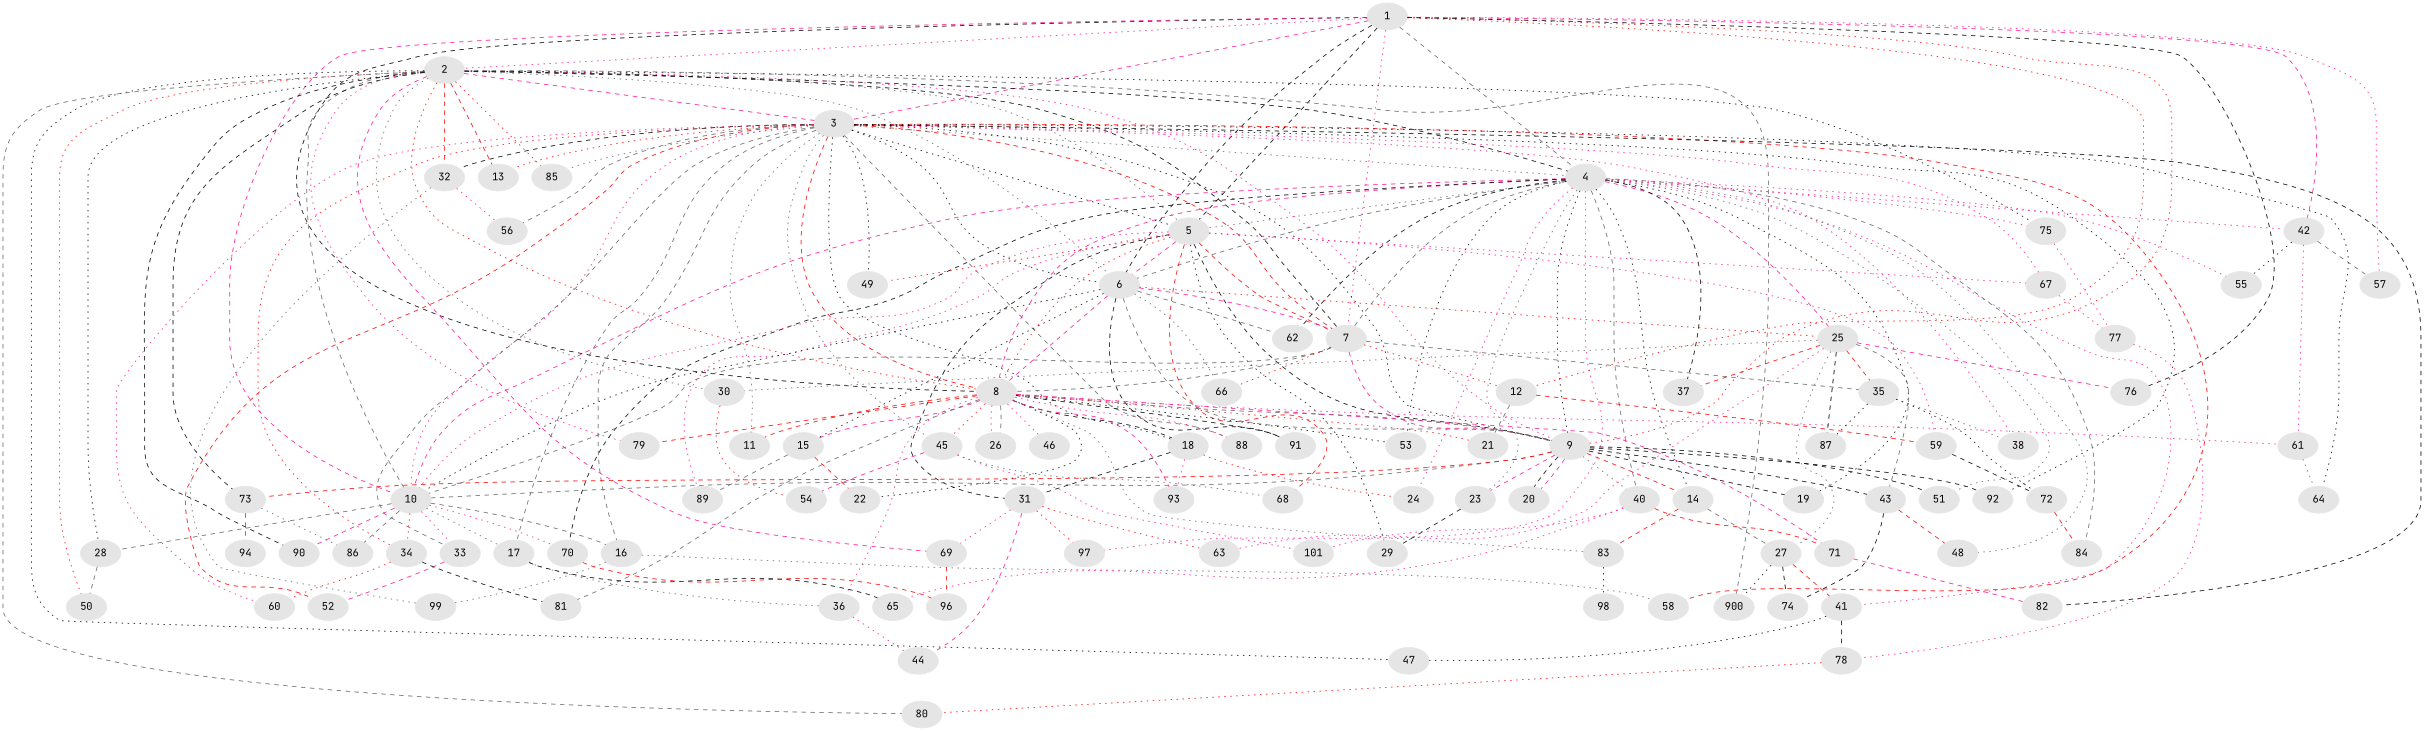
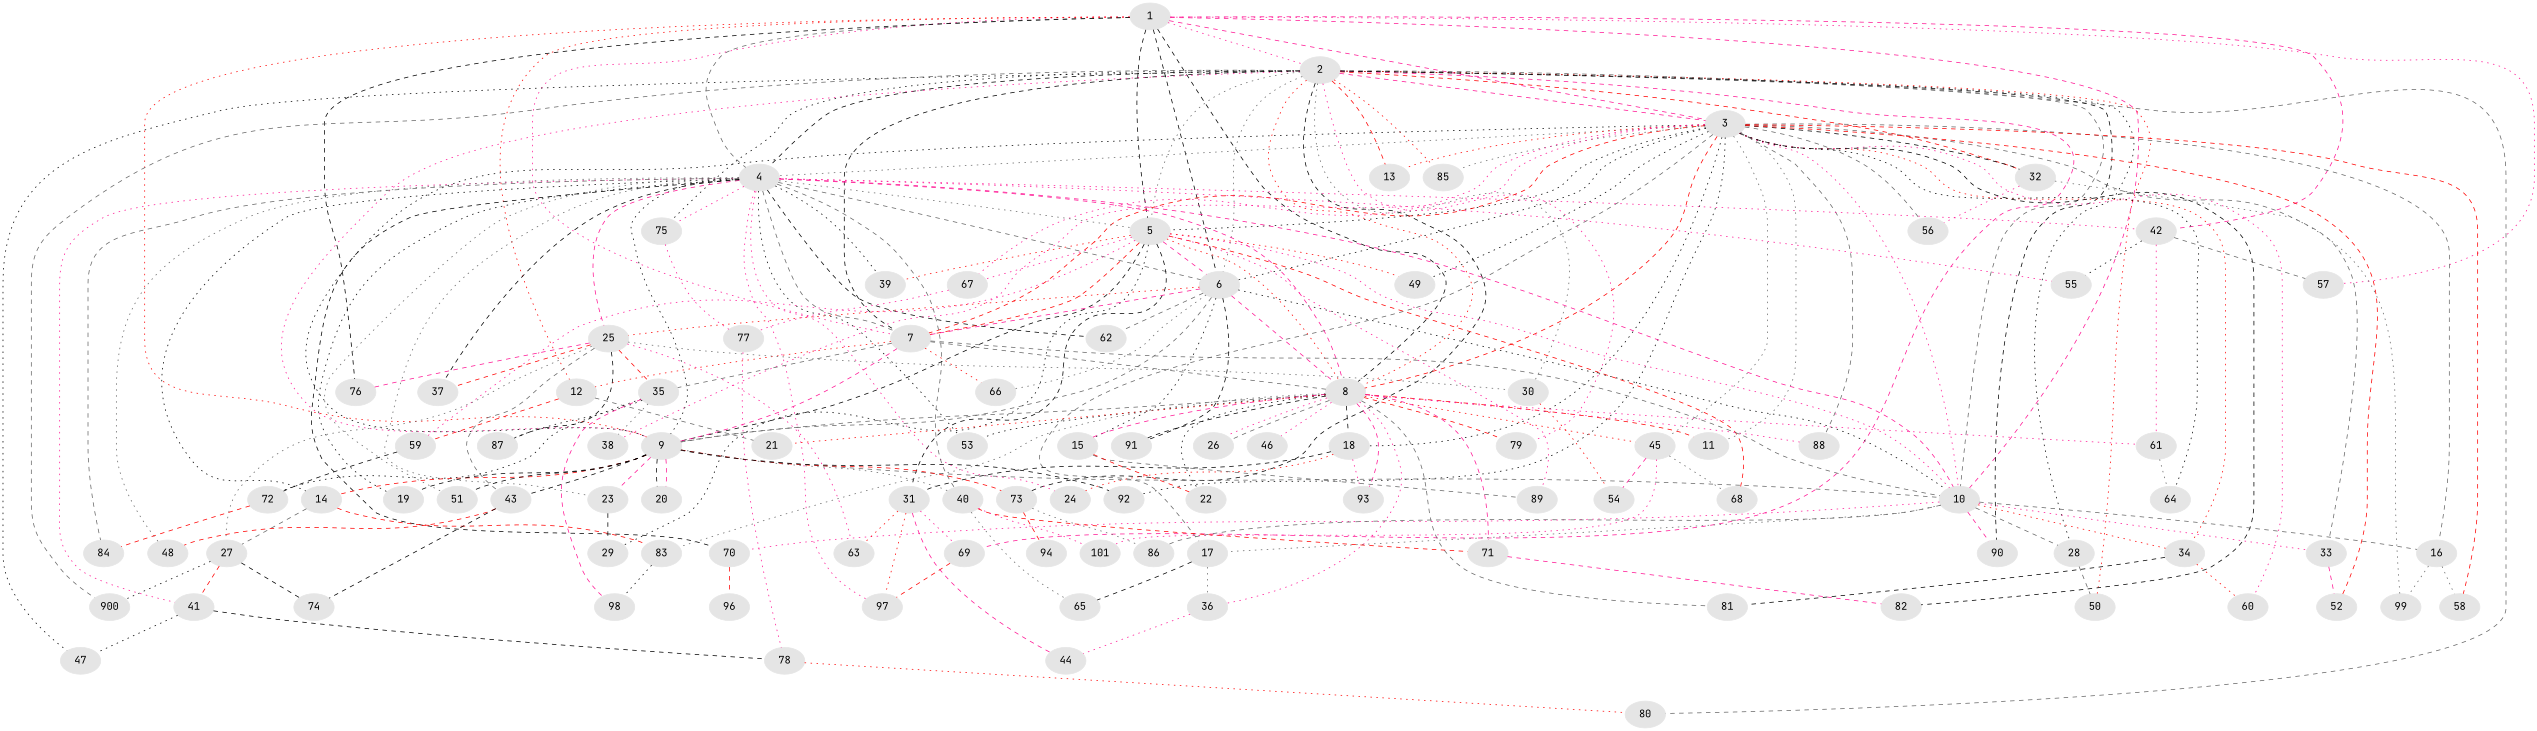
none -> (885, 285)
none -> (562, 495)
(1269, 578) -> (1013, 561)
(946, 580) -> (923, 580)
